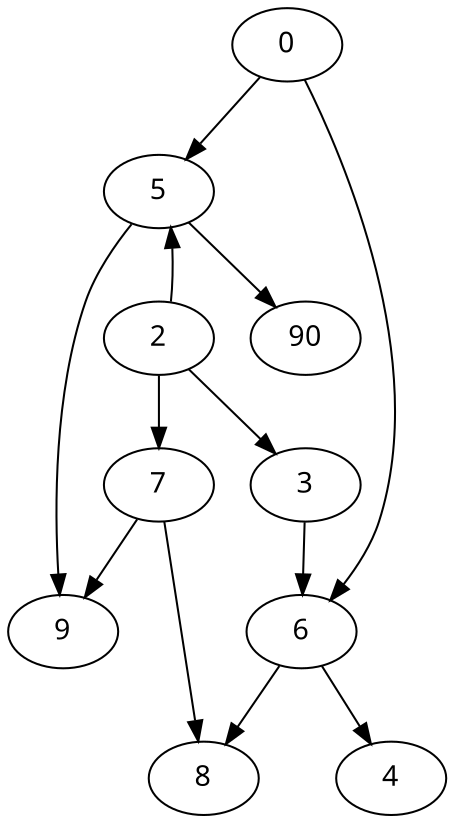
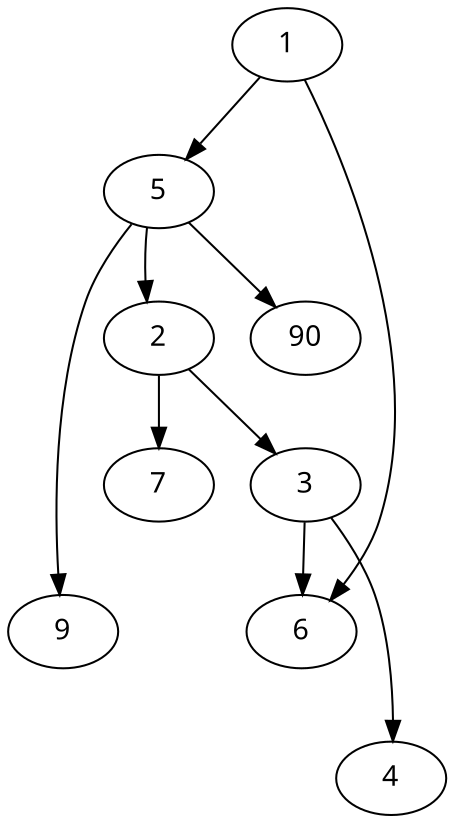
(287, 45) -> (287, 45)
(173, 275) -> (145, 254)
(117, 550) -> none
(341, 696) -> (380, 613)
(204, 778) -> none
